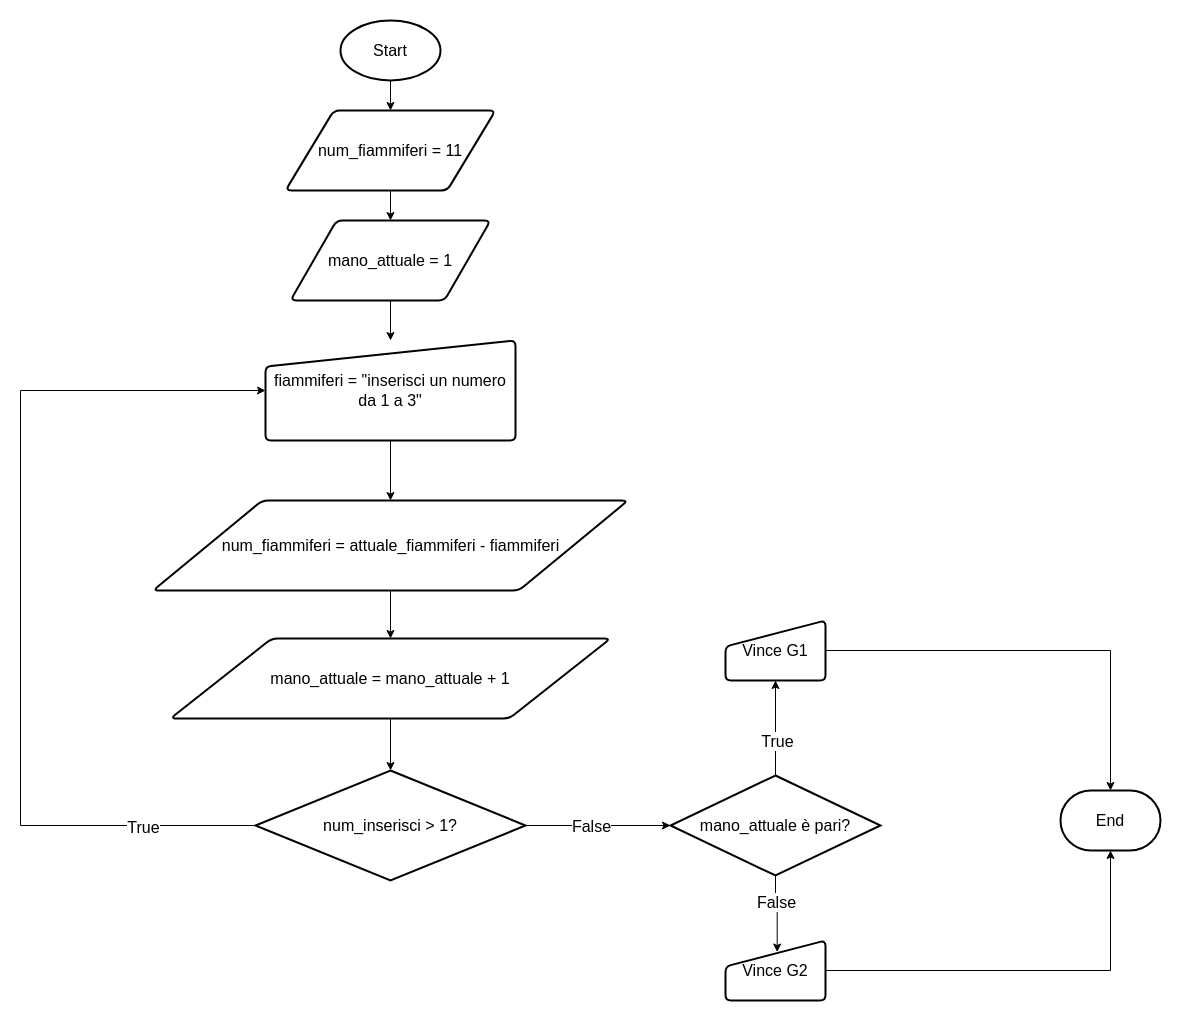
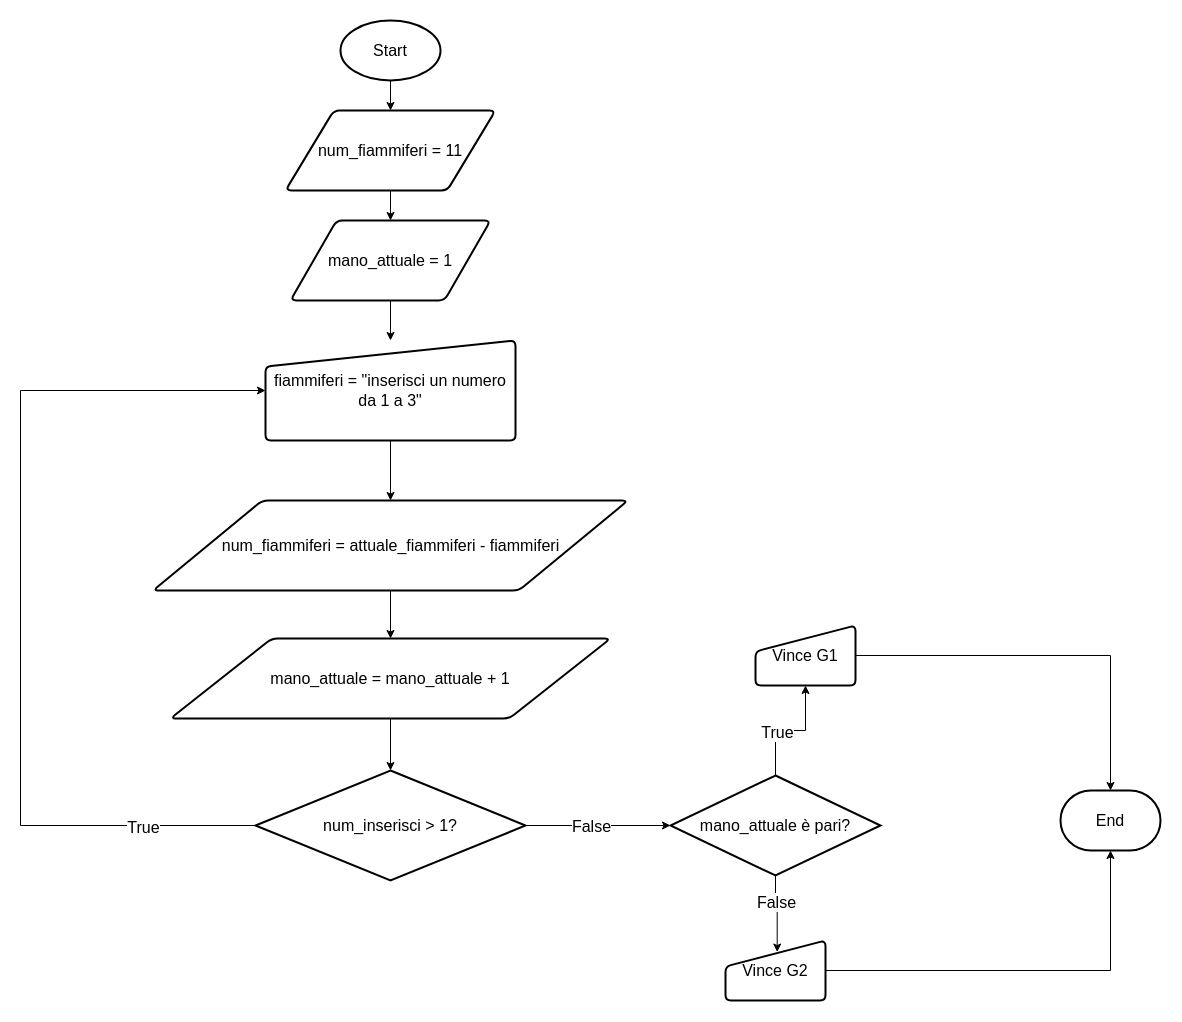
(776, 651) -> (806, 656)
